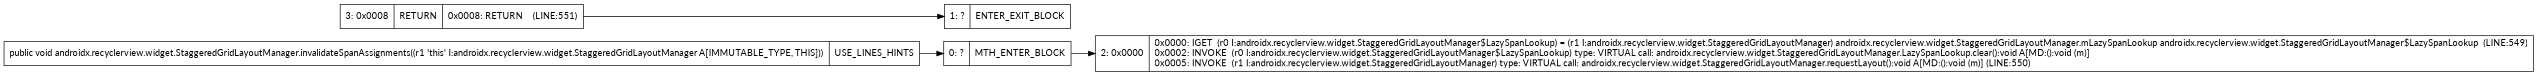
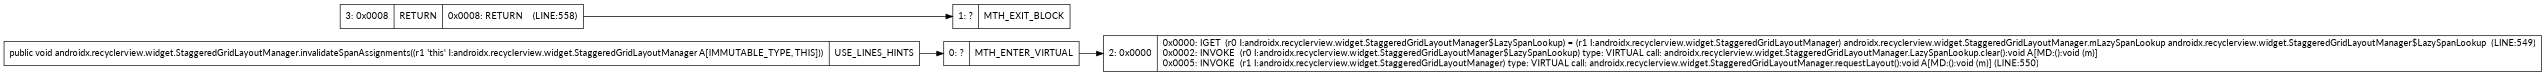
(513, 16) -> (513, 16)
(1020, 16) -> (1024, 16)
(1020, 53) -> (1024, 53)
